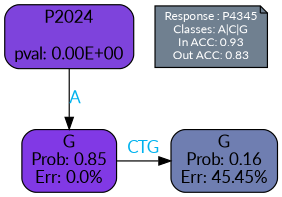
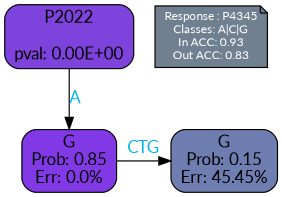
(69, 37) -> (69, 37)
(224, 161) -> (224, 161)
